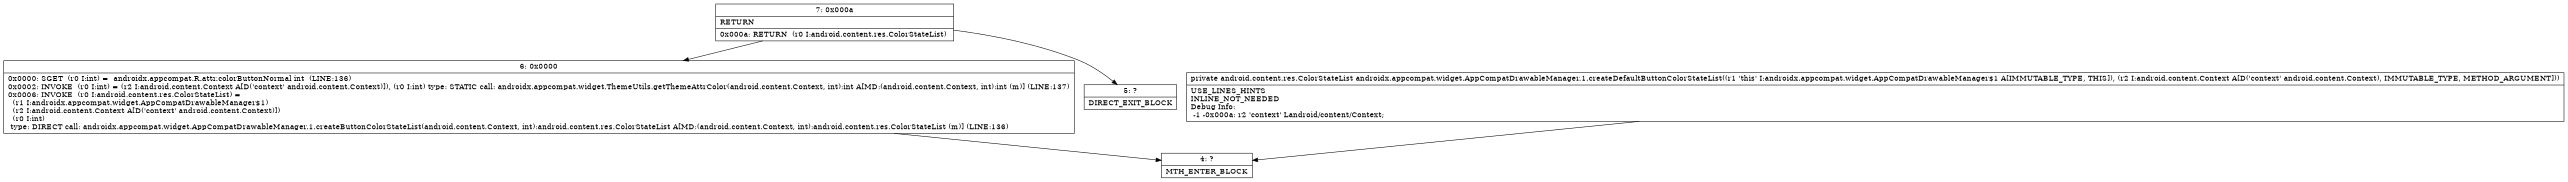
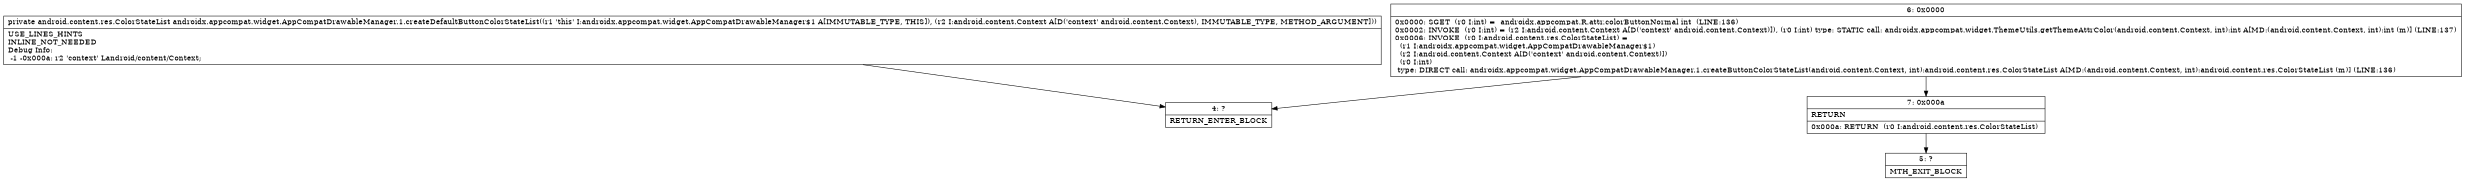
(726, 50) -> (1926, 84)
(1130, 103) -> (1926, 171)
(1207, 171) -> (1219, 121)
